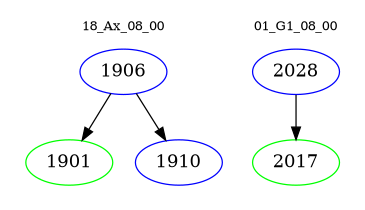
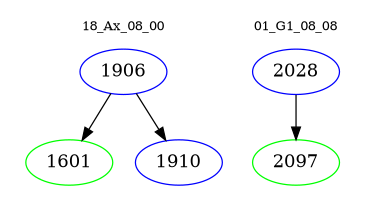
(296, 27) -> (296, 27)
(69, 163) -> (69, 163)
(296, 163) -> (296, 163)
